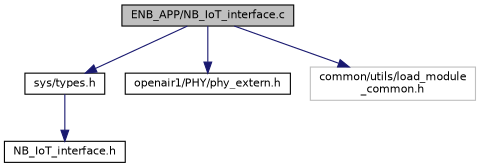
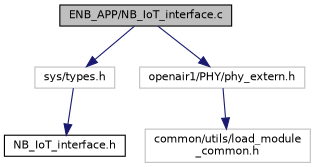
(286, 45) -> (224, 103)
(65, 84) -> (75, 78)
(208, 84) -> (222, 78)
